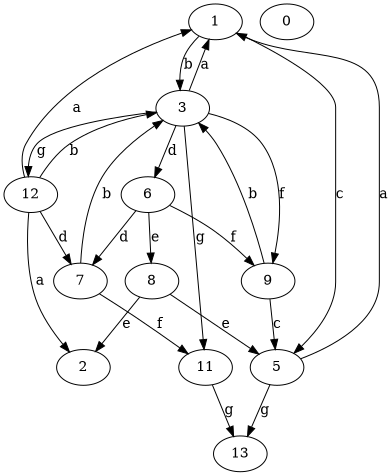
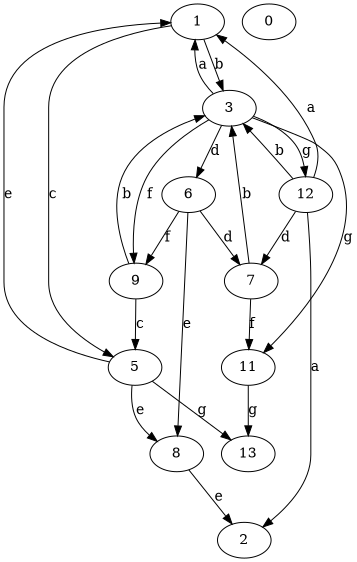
(384, 195) -> (8, 195)
(210, 321) -> (134, 413)
